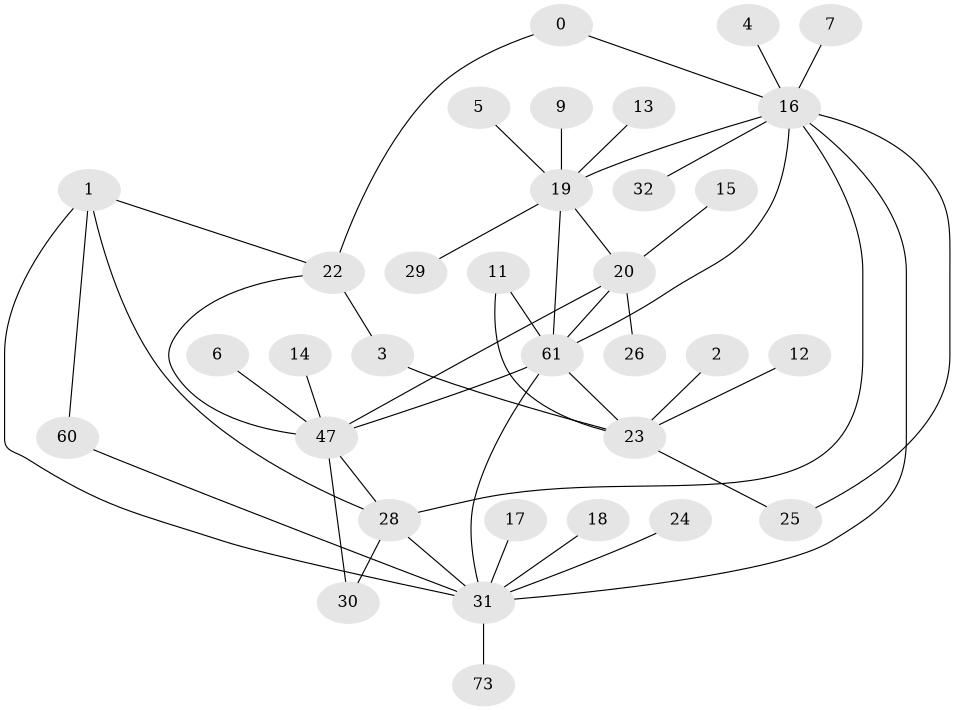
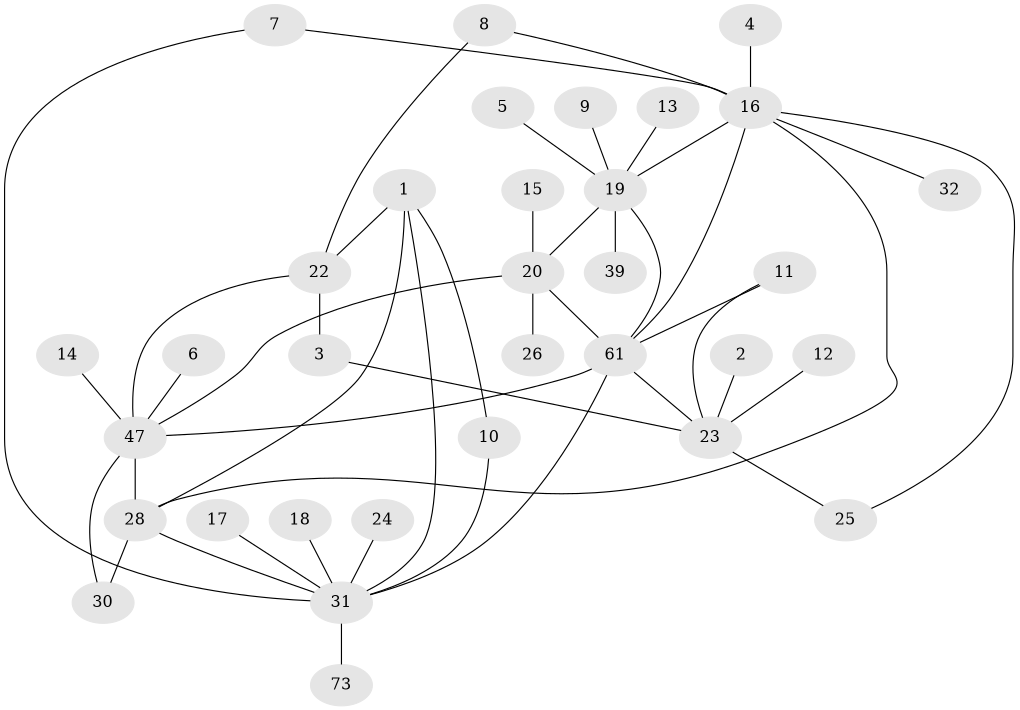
(561, 25) -> (485, 25)
(416, 273) -> (615, 273)
(68, 438) -> (489, 438)
(893, 491) -> (5, 347)
